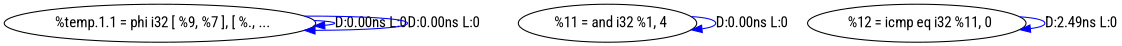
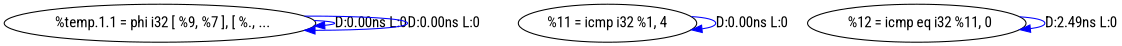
(608, 23) -> (608, 23)
